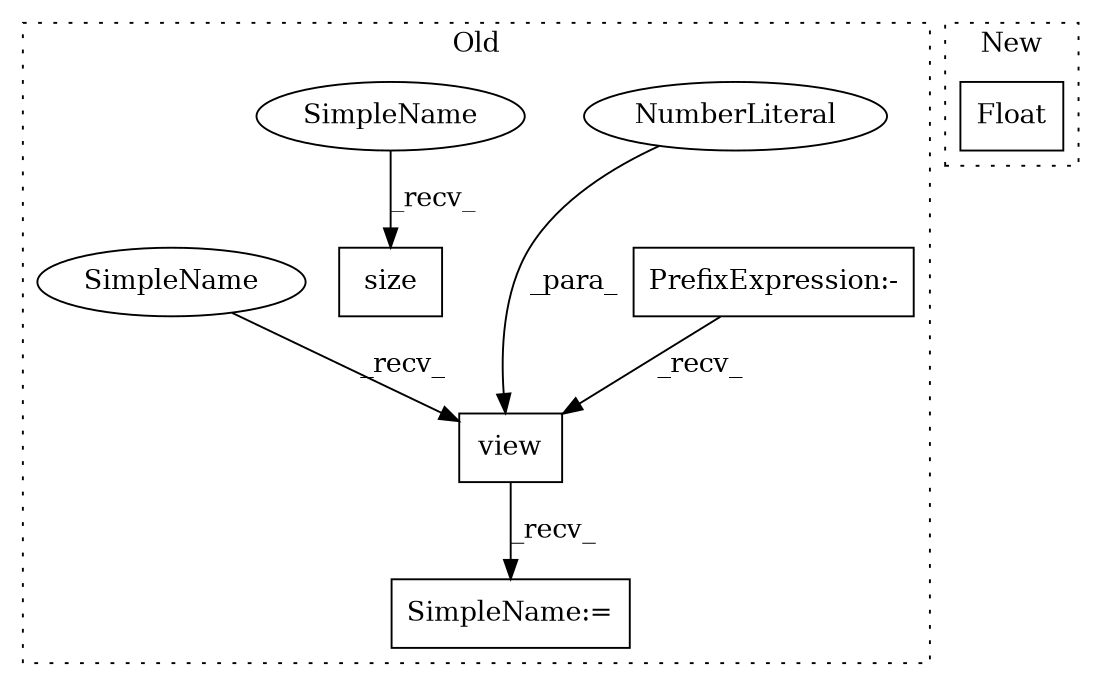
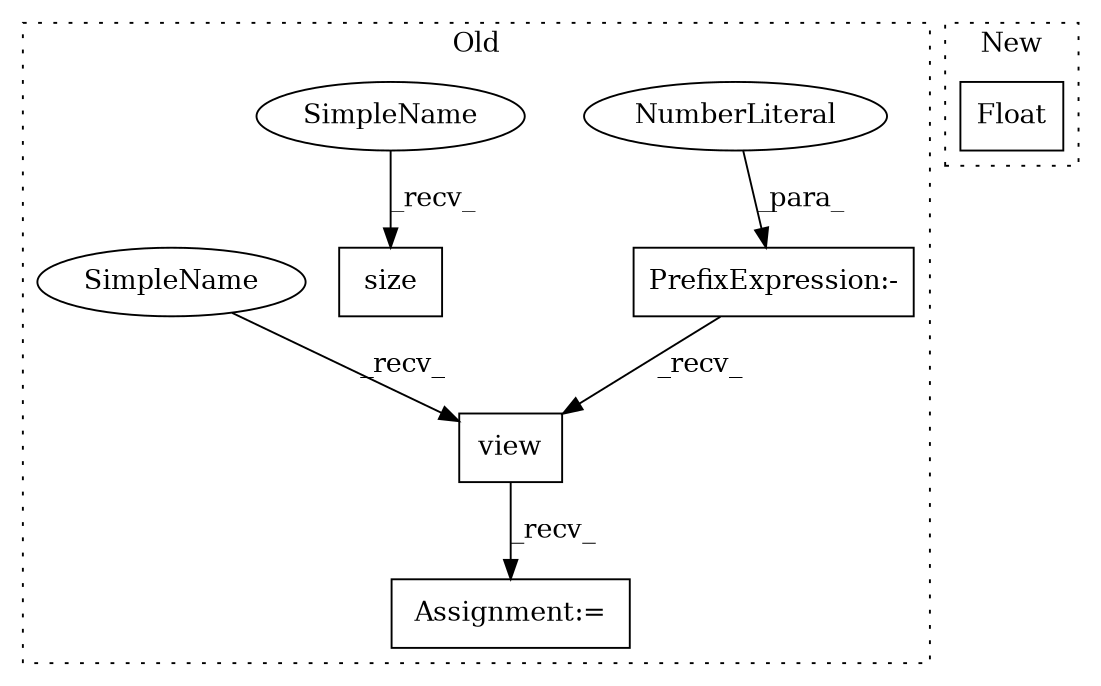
(534, 241) -> (752, 190)
(511, 614) -> (511, 614)
